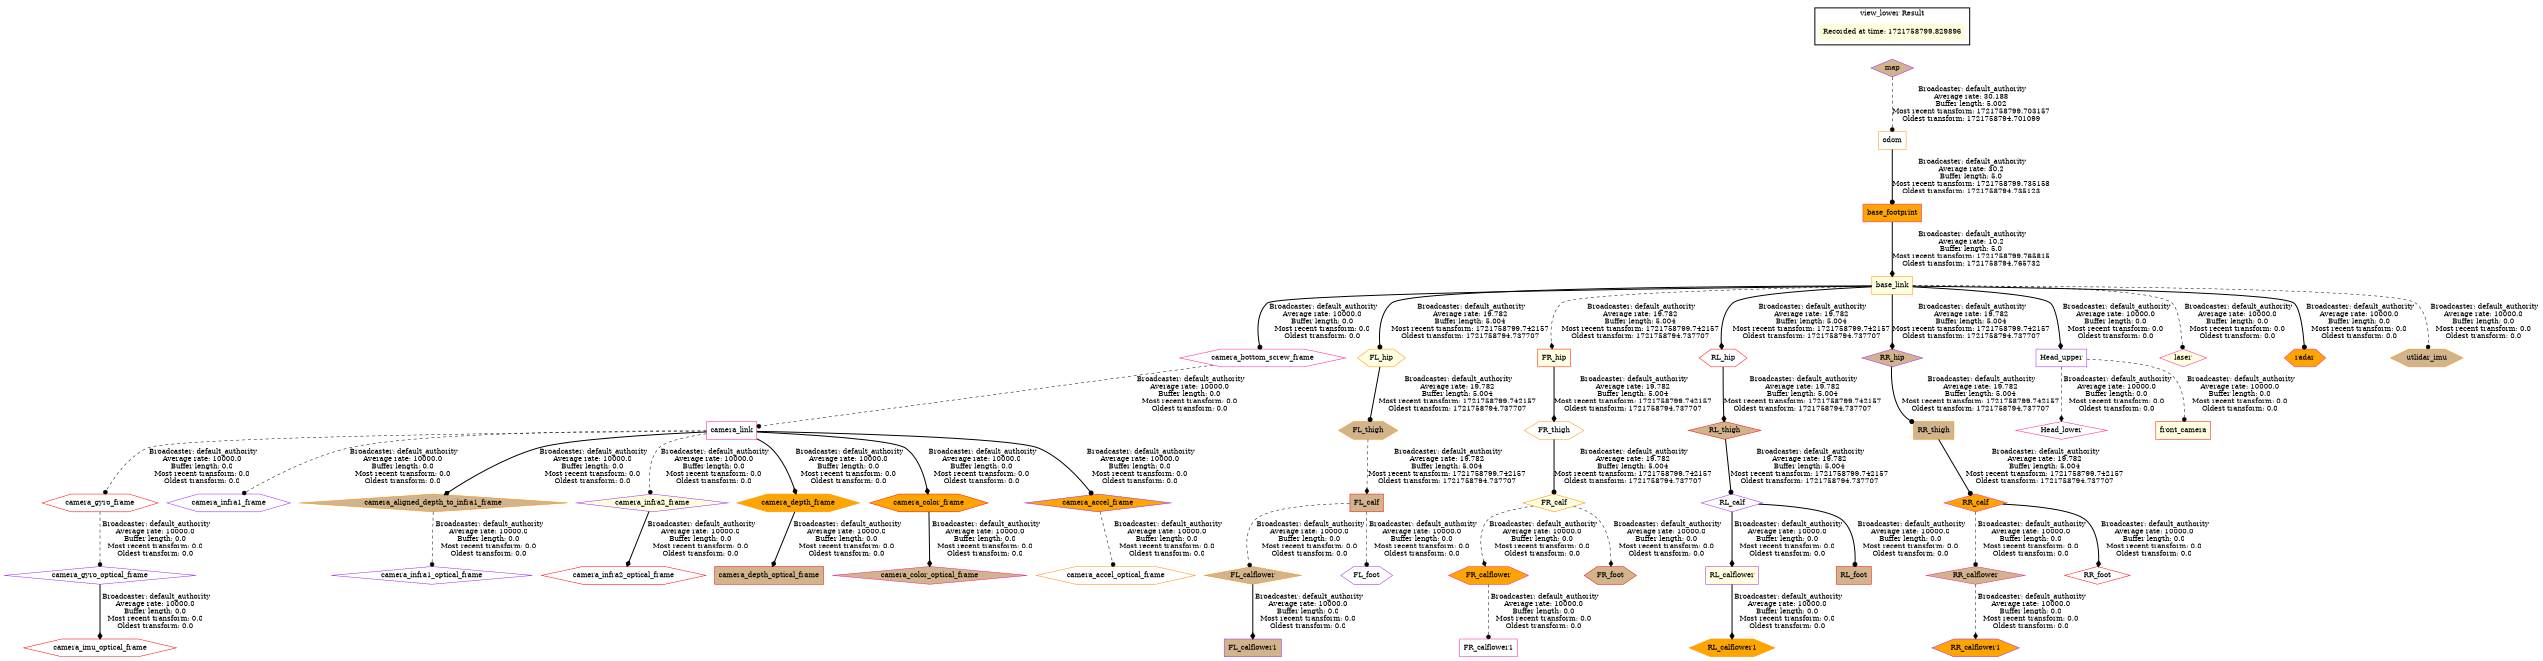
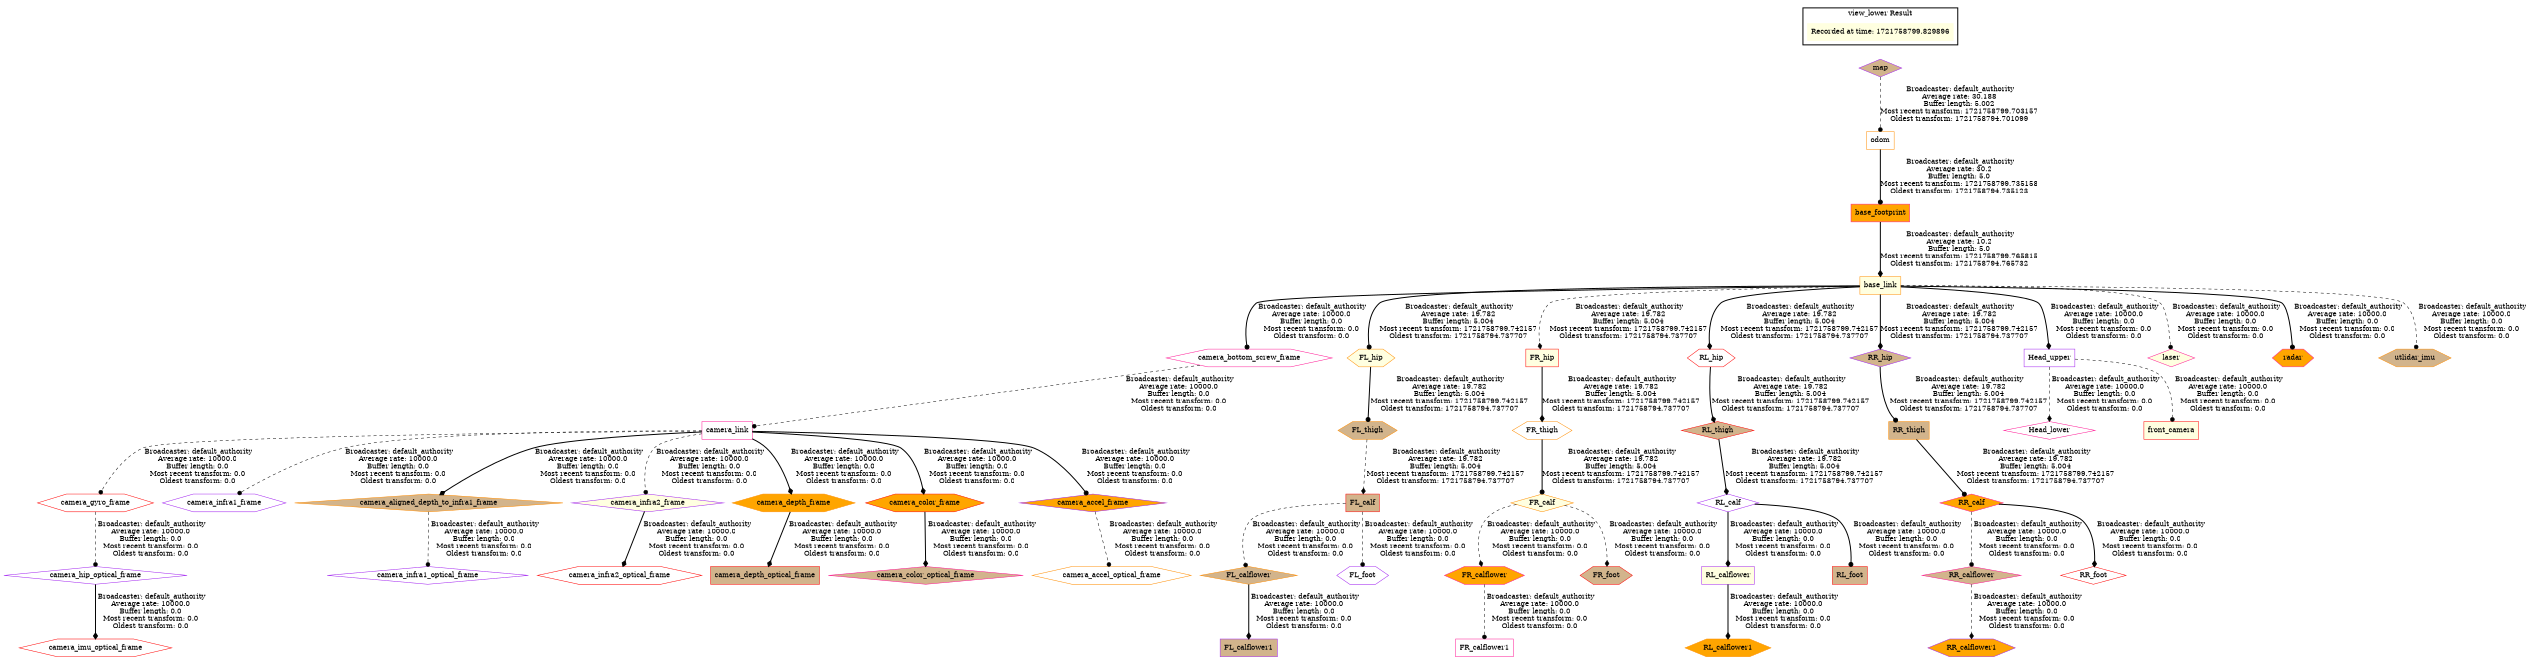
(1728, 465) -> (1722, 464)
(100, 575) -> (95, 575)
